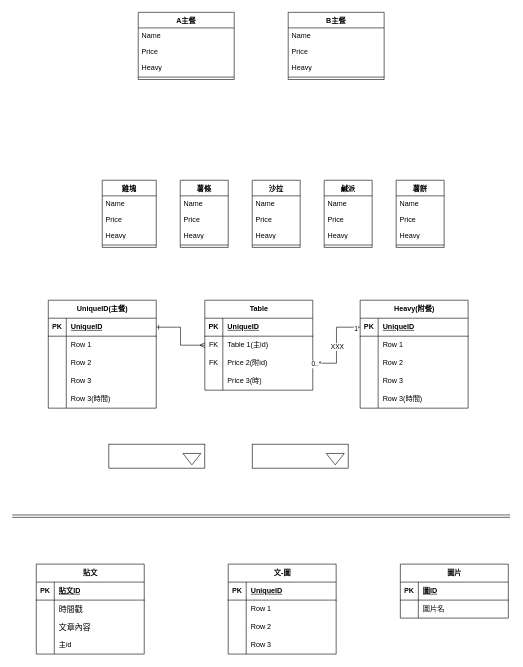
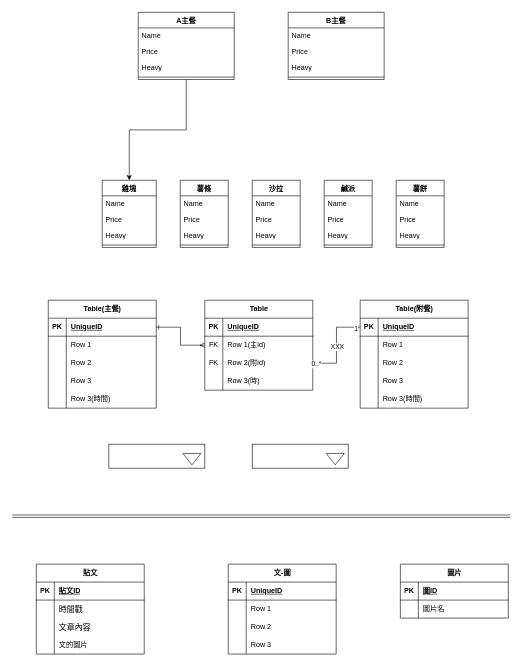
none -> (129, 130)
(103, 309) -> (103, 309)
(415, 309) -> (415, 309)
(251, 345) -> (248, 345)
(251, 363) -> (248, 363)
(248, 381) -> (244, 381)
(66, 645) -> (74, 645)
